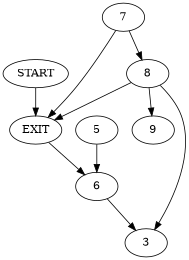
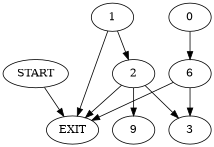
(123, 17) -> (112, 17)
(148, 74) -> (134, 74)
(97, 130) -> (190, 17)
(64, 156) -> (140, 98)
